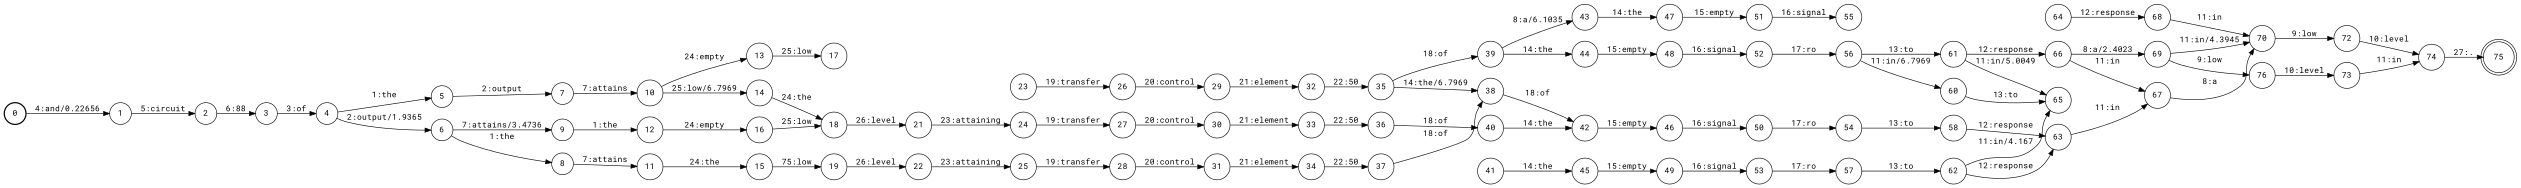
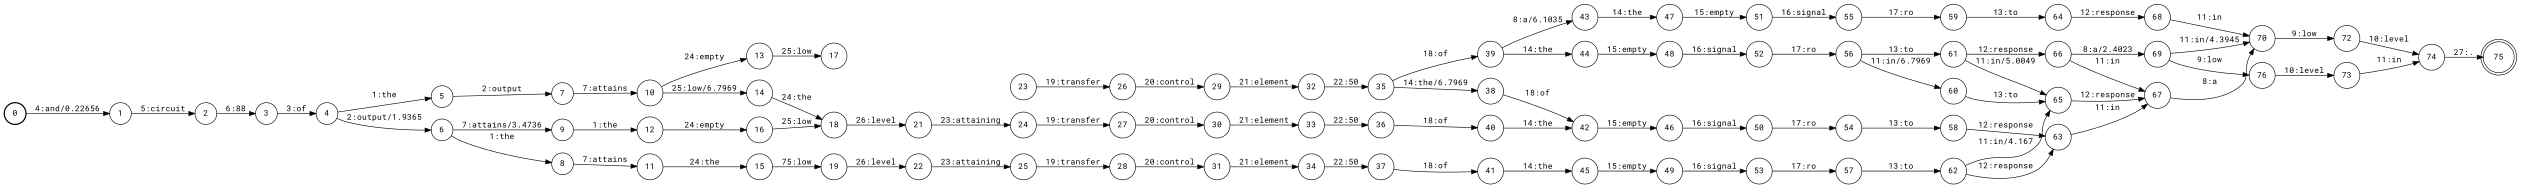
none -> (1954, 17)
none -> (2105, 101)
(1448, 147) -> (1433, 172)
